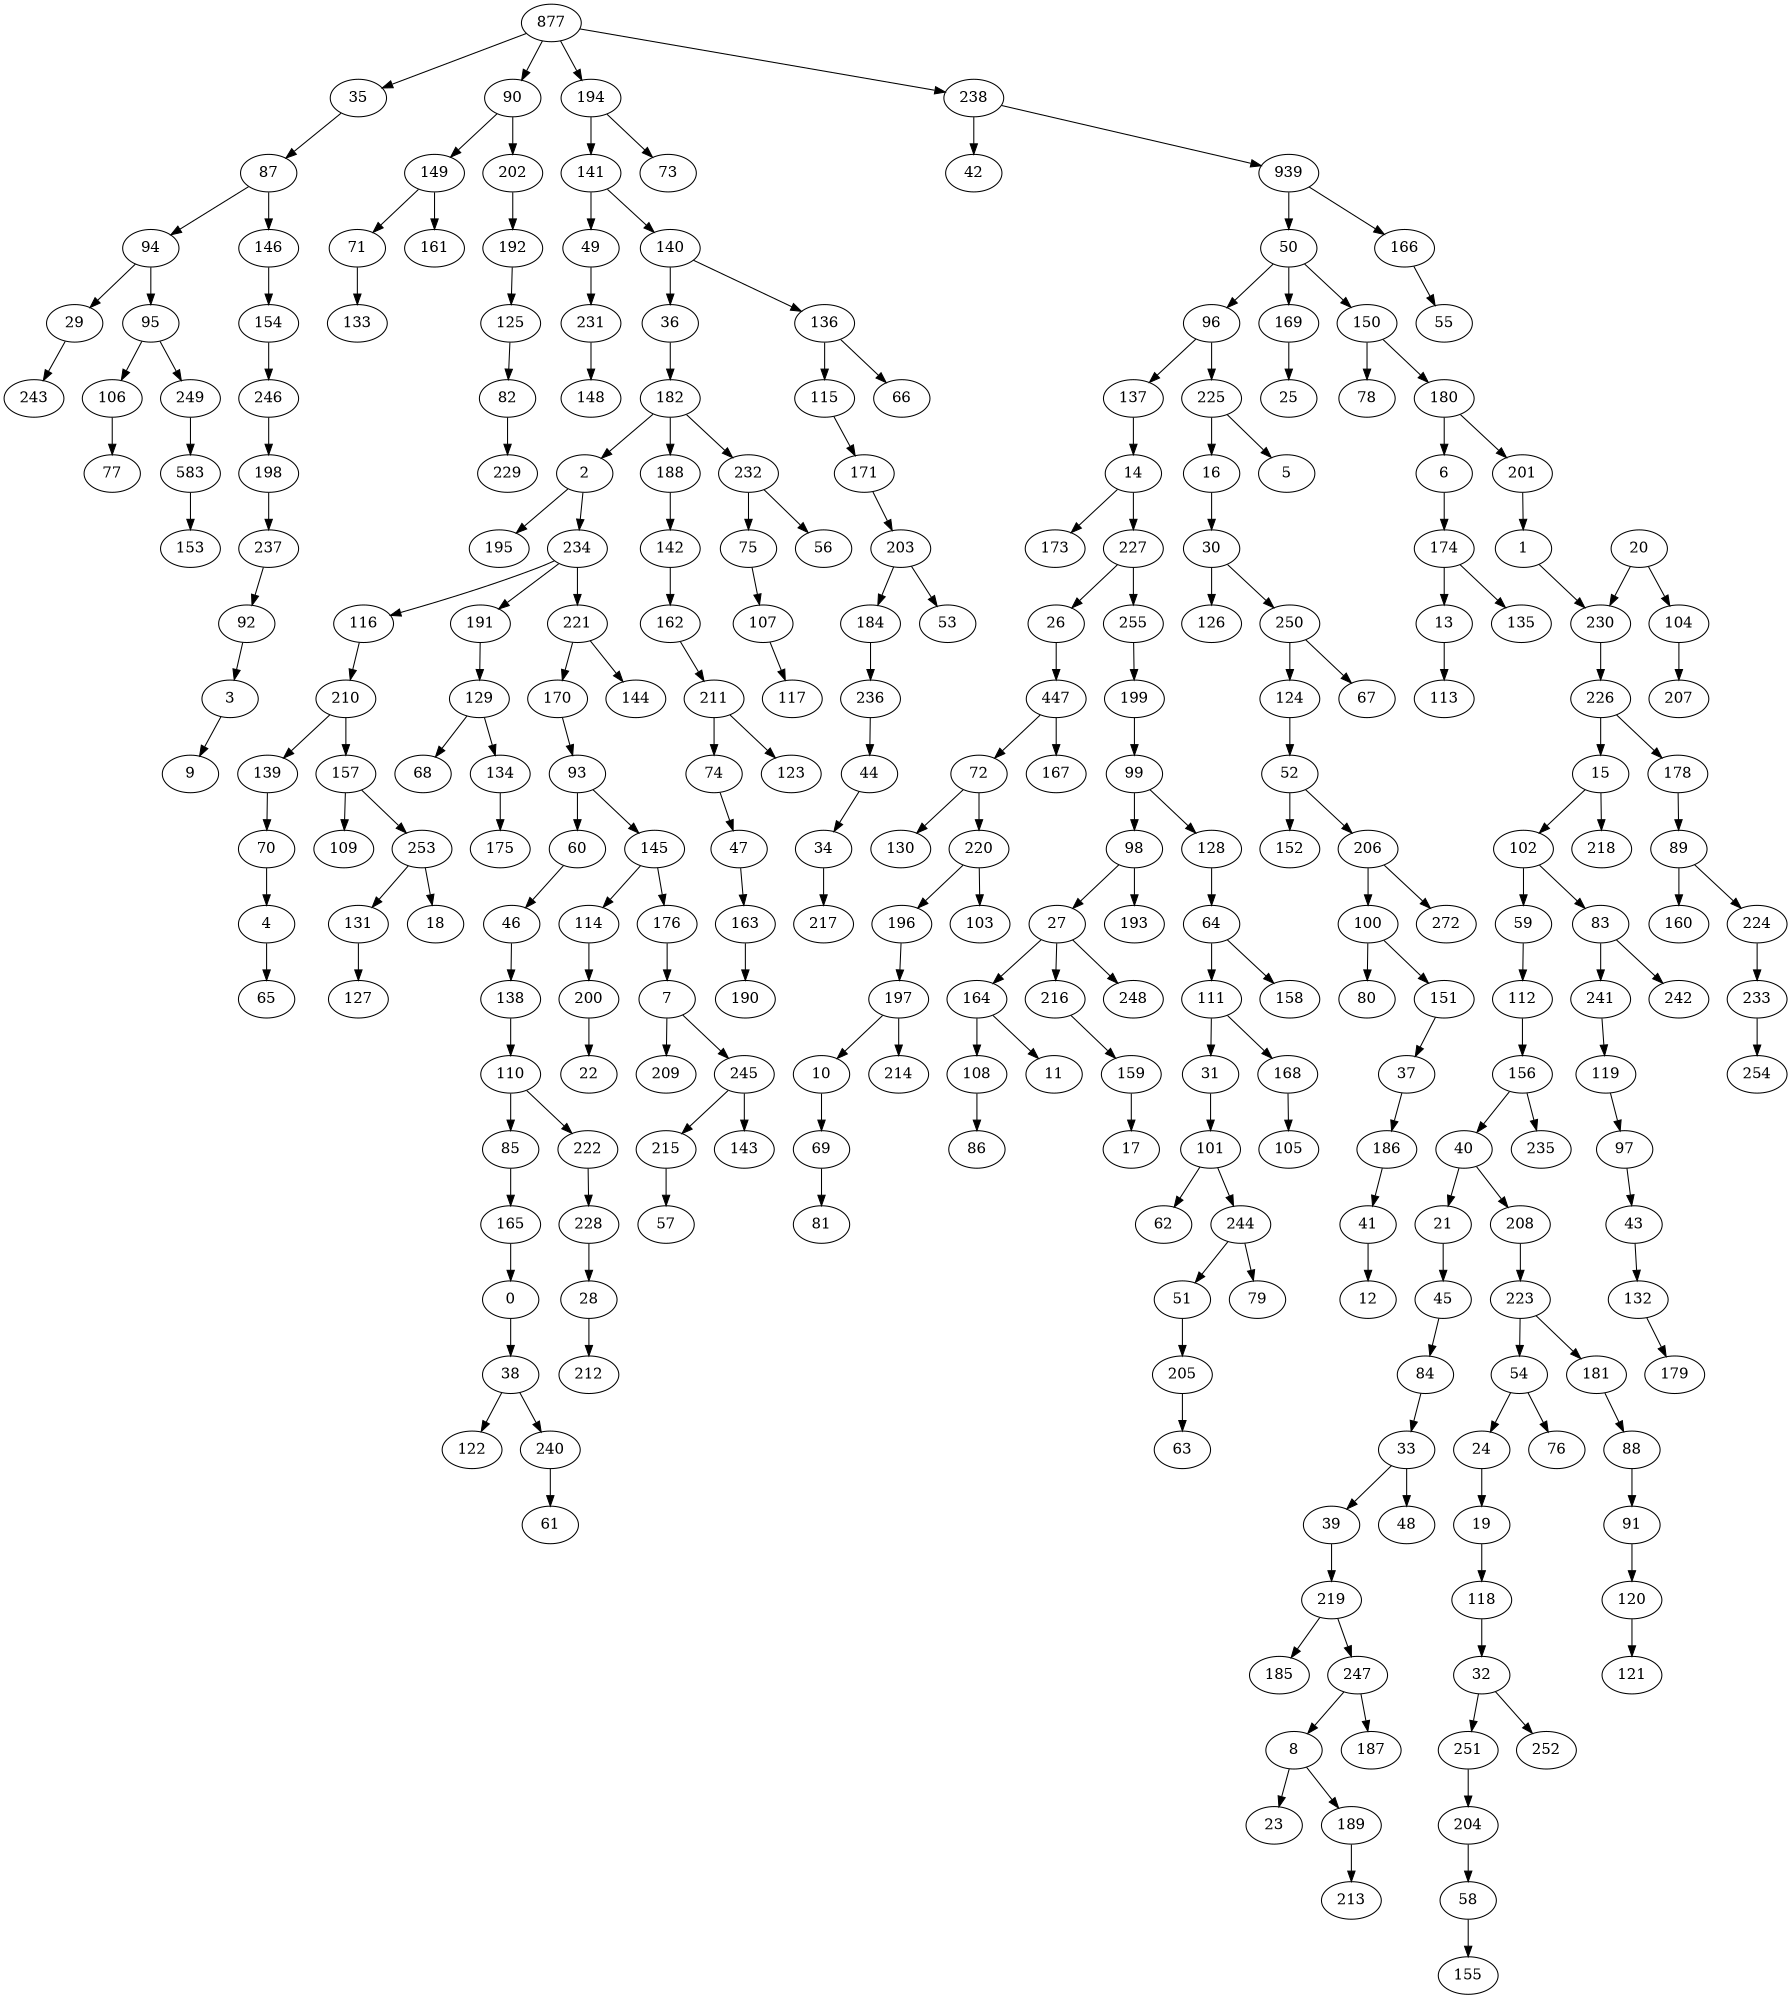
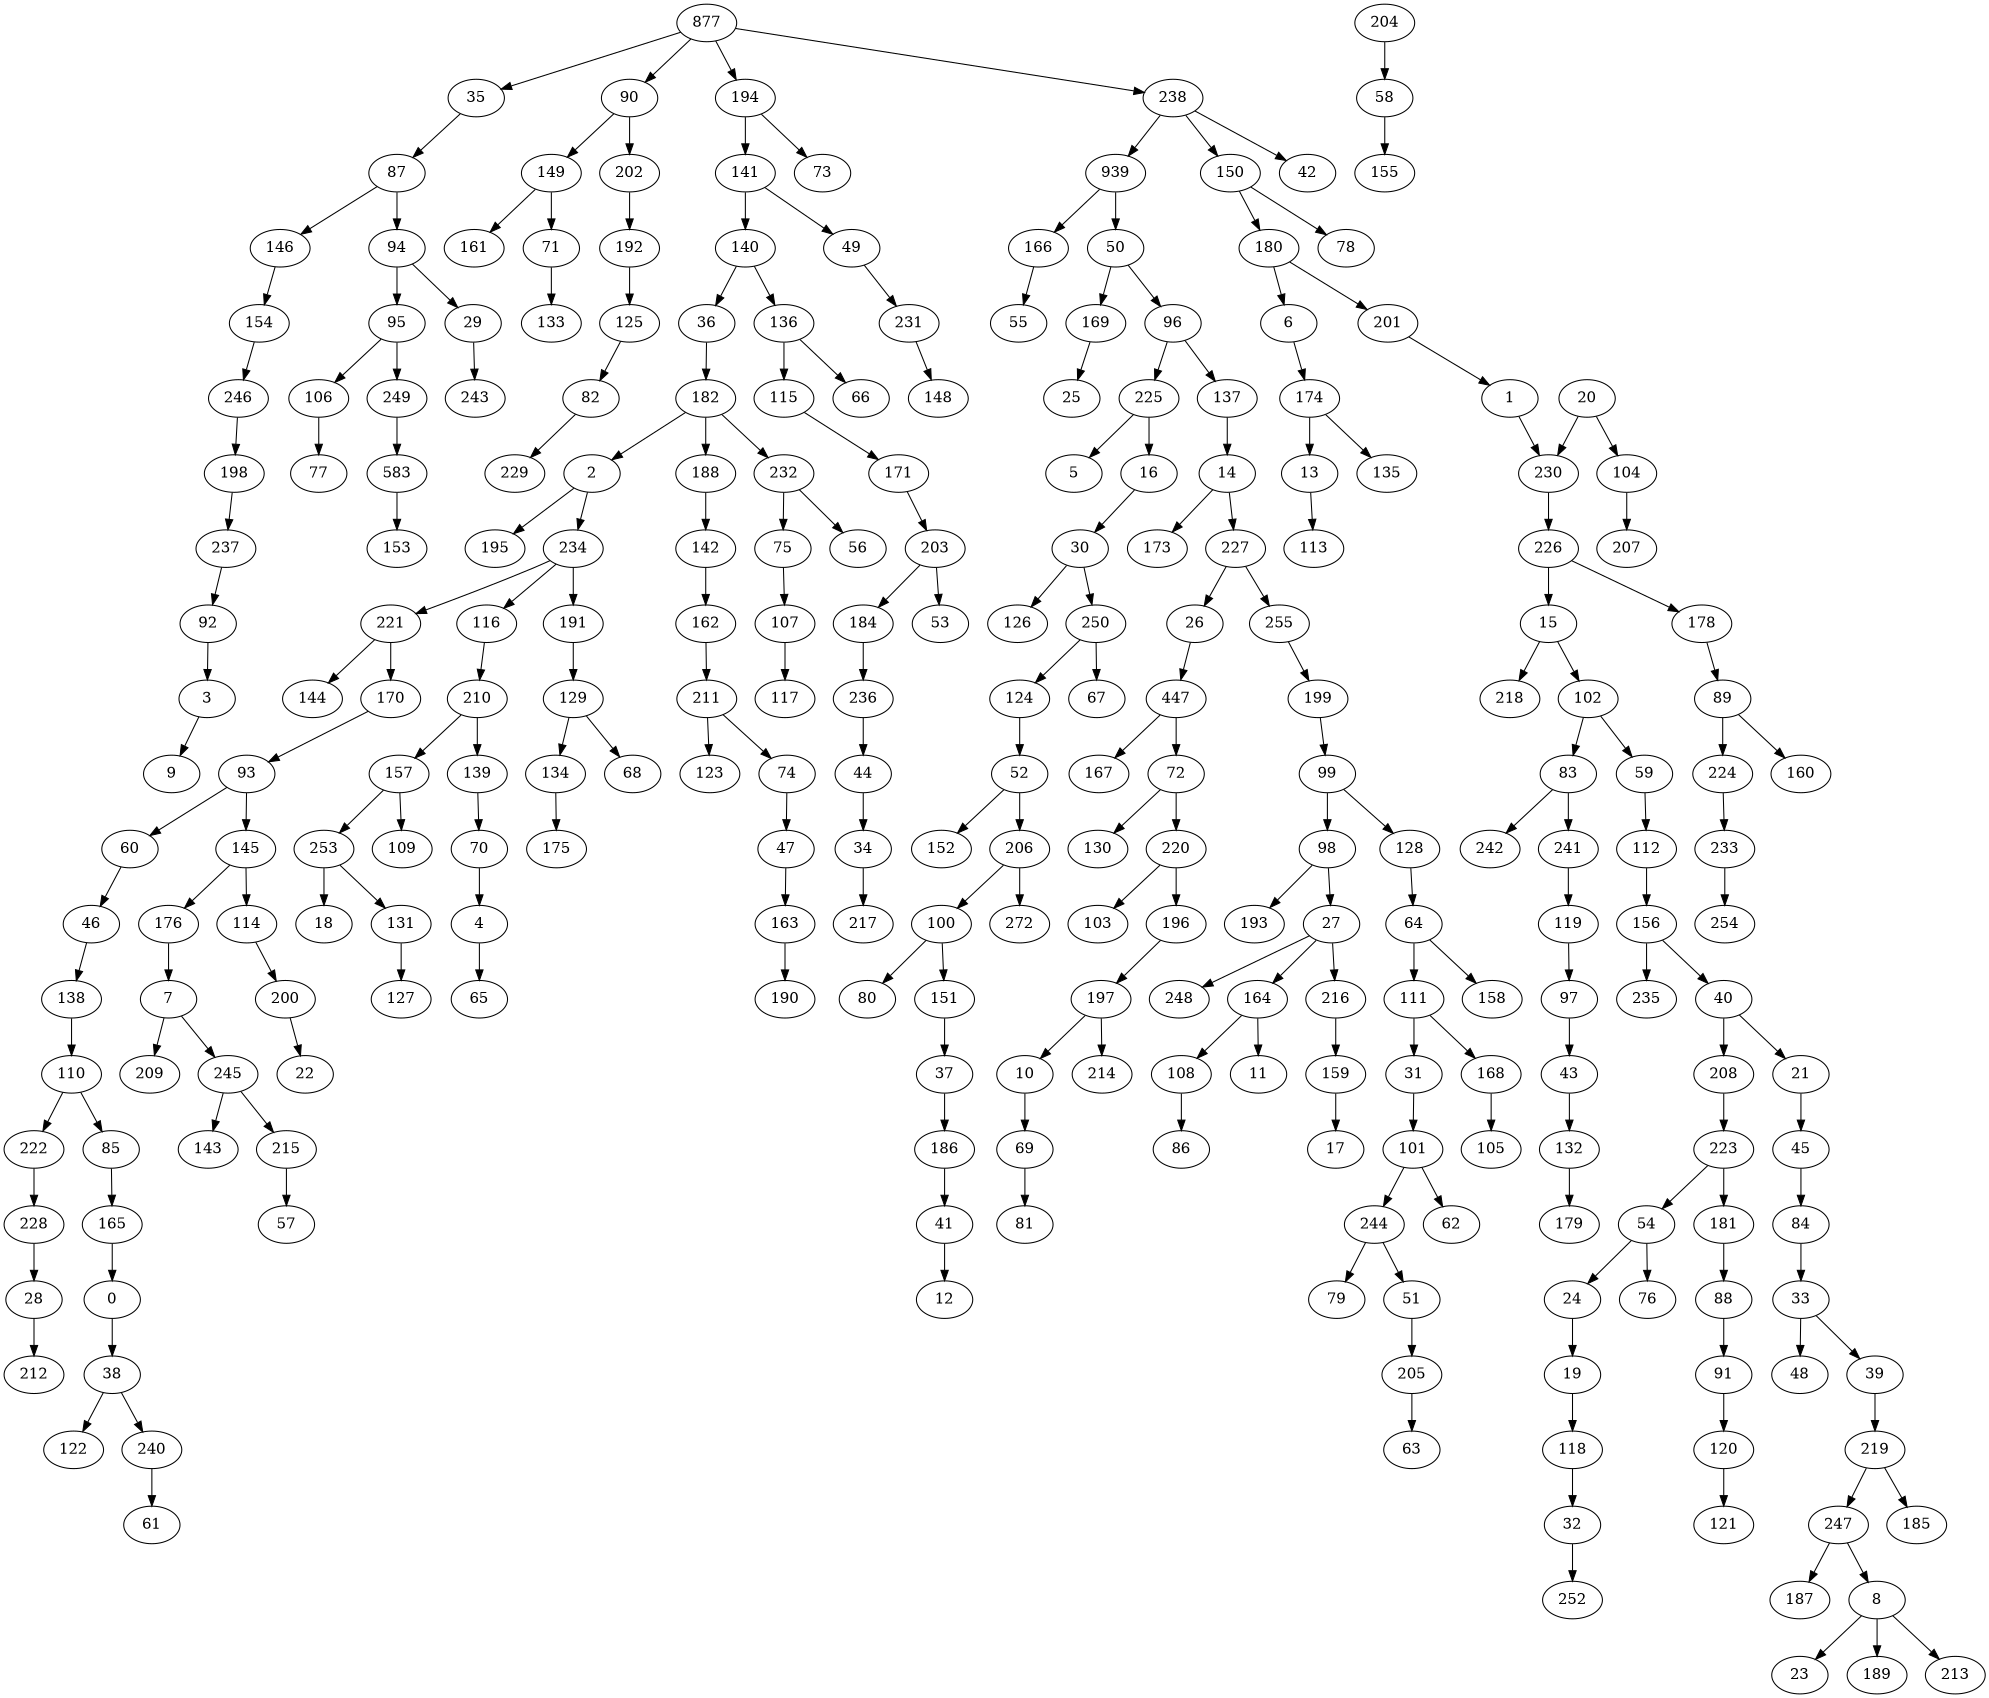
(1324, 282) -> (1198, 131)
(1468, 1750) -> none
(1351, 1858) -> (1912, 1634)
